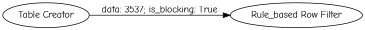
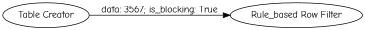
(160, 10) -> (160, 10)
